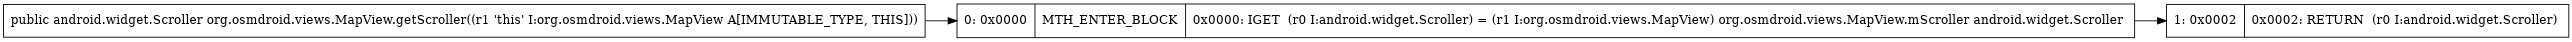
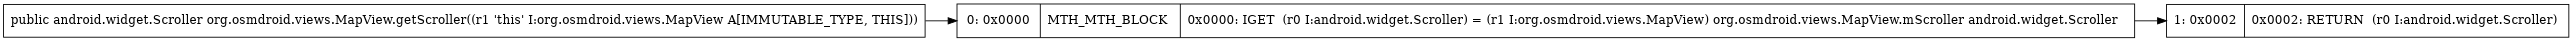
(1110, 20) -> (1108, 20)
